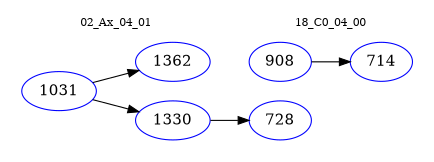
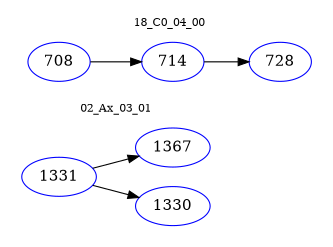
(116, 23) -> (116, 109)
(173, 62) -> (173, 148)
(280, 62) -> (59, 62)
(59, 91) -> (59, 177)
(226, 120) -> (221, 62)
